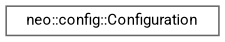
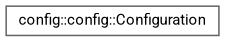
(113, 21) -> (113, 21)
